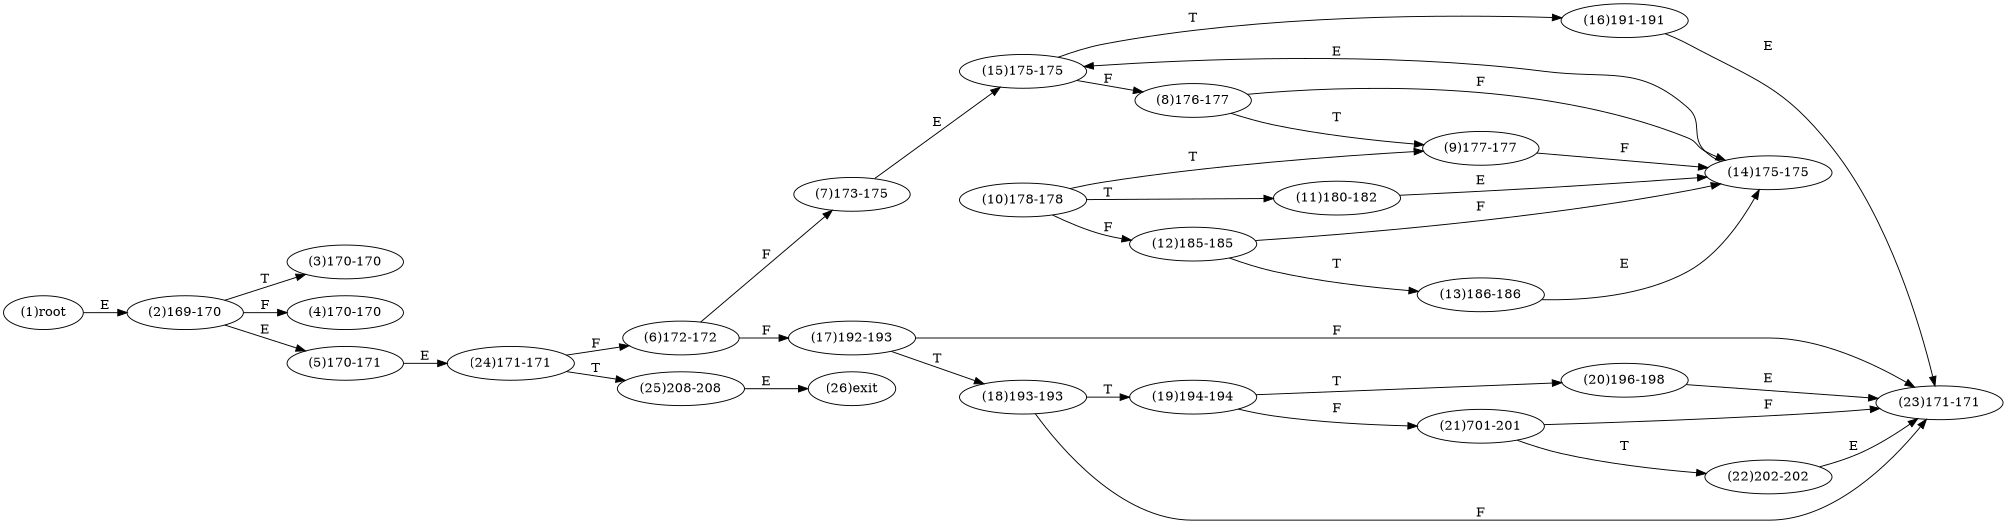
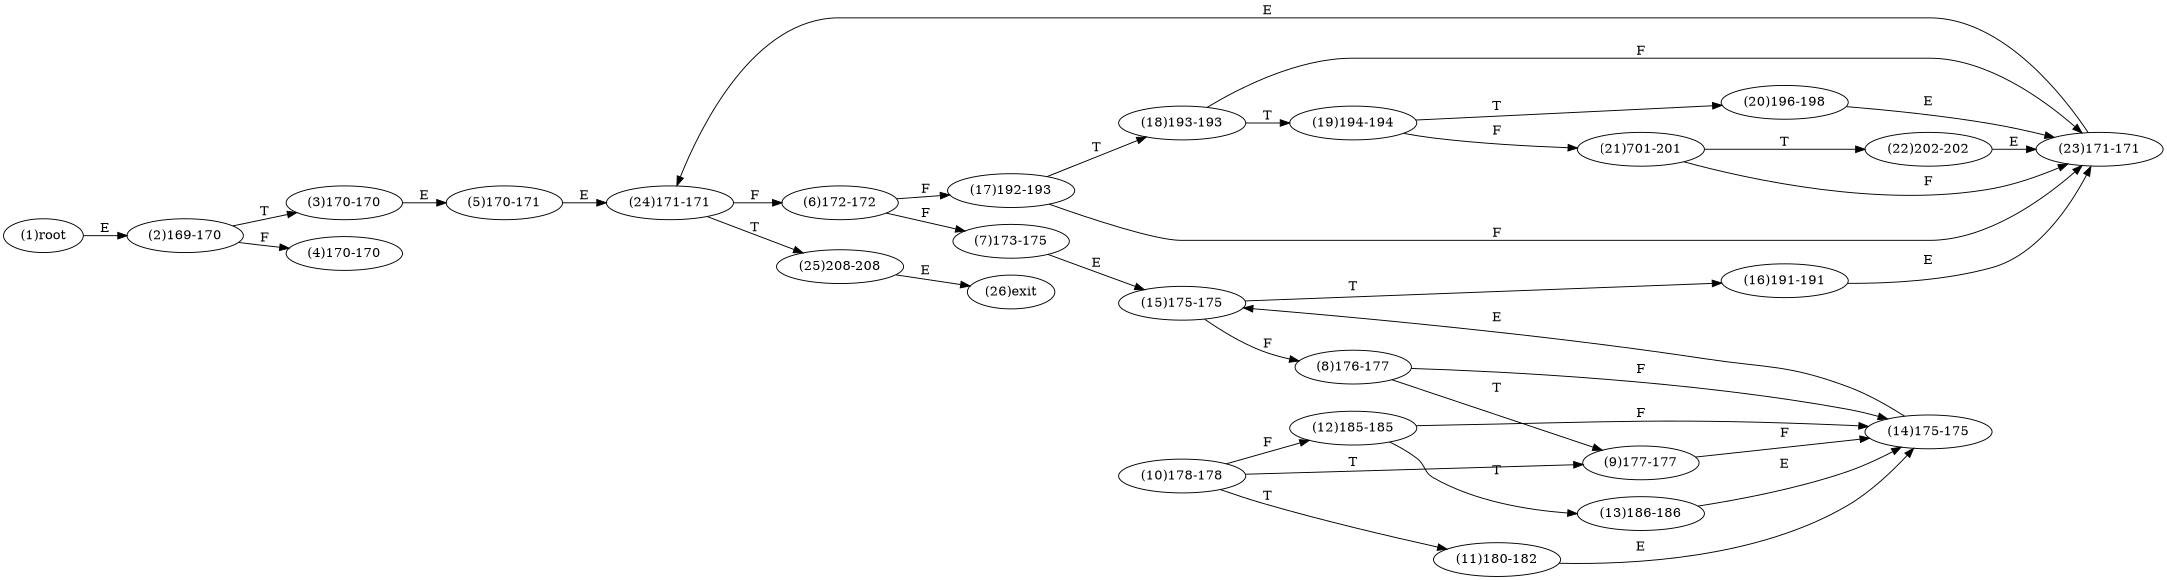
none -> (1367, 18)
(261, 337) -> (420, 203)
